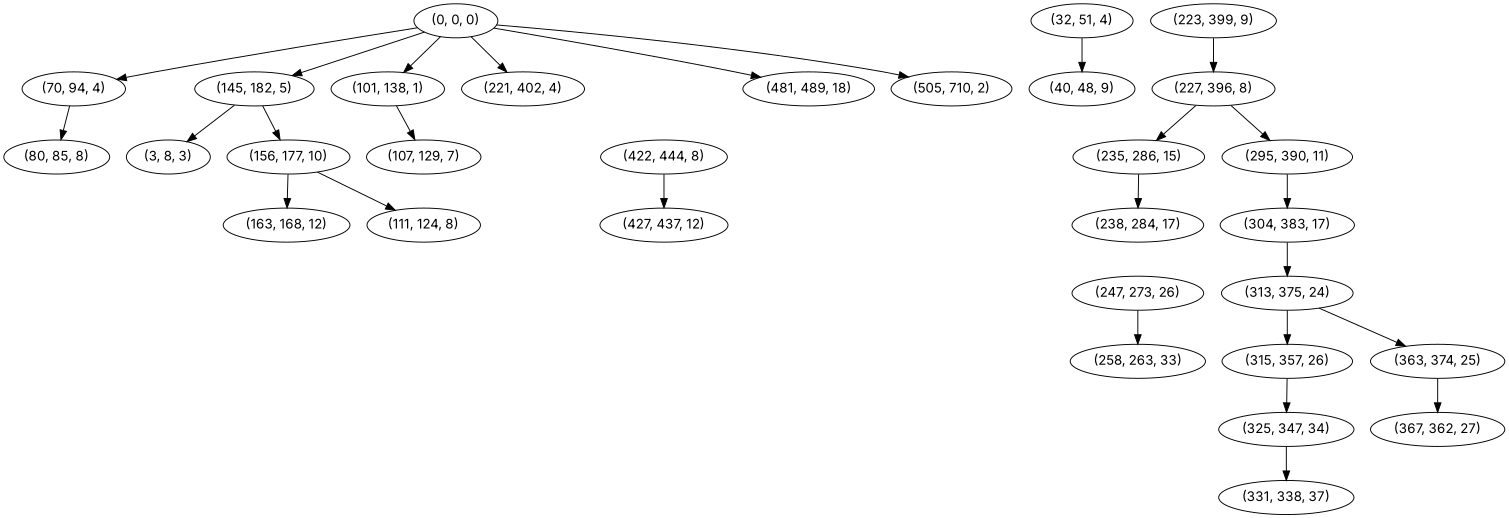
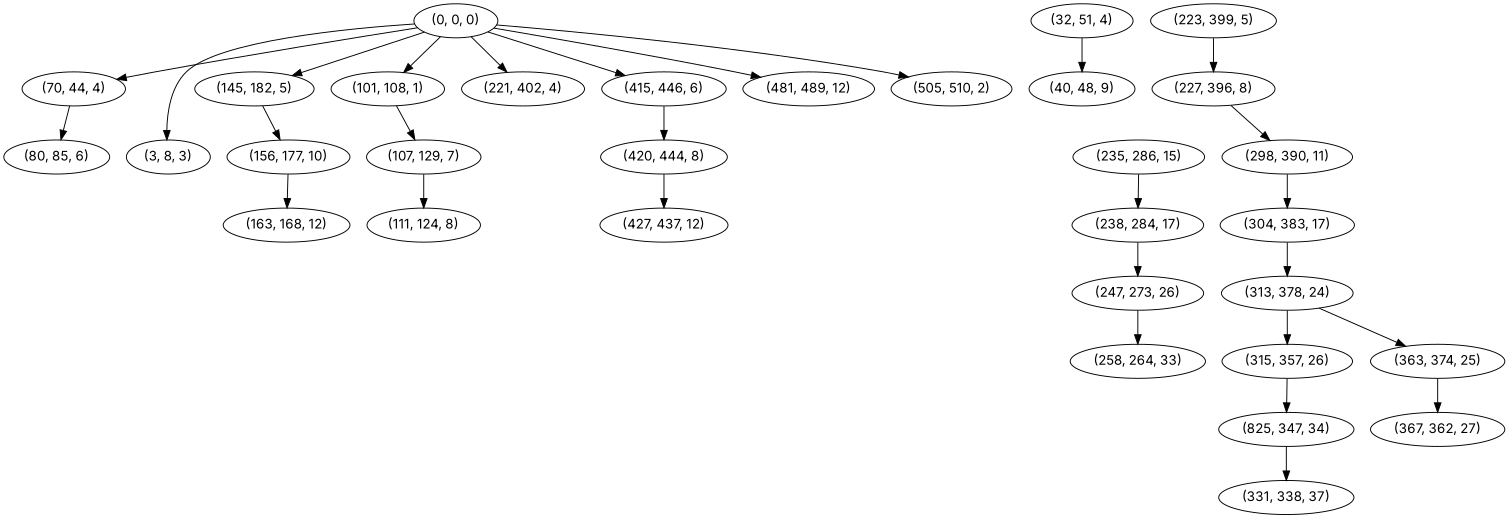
(1214, 21) -> (1214, 21)
(74, 89) -> (74, 89)
(388, 89) -> (388, 89)
none -> (664, 89)
(809, 89) -> (809, 89)
(952, 89) -> (952, 89)
(1180, 120) -> none
(215, 121) -> (266, 42)
(57, 157) -> (57, 157)
(664, 157) -> (664, 157)
(1287, 157) -> (1287, 157)
(352, 189) -> (424, 186)
none -> (1138, 255)
(1287, 293) -> (1287, 293)
(1138, 361) -> (1138, 361)
(1286, 429) -> (1286, 429)
